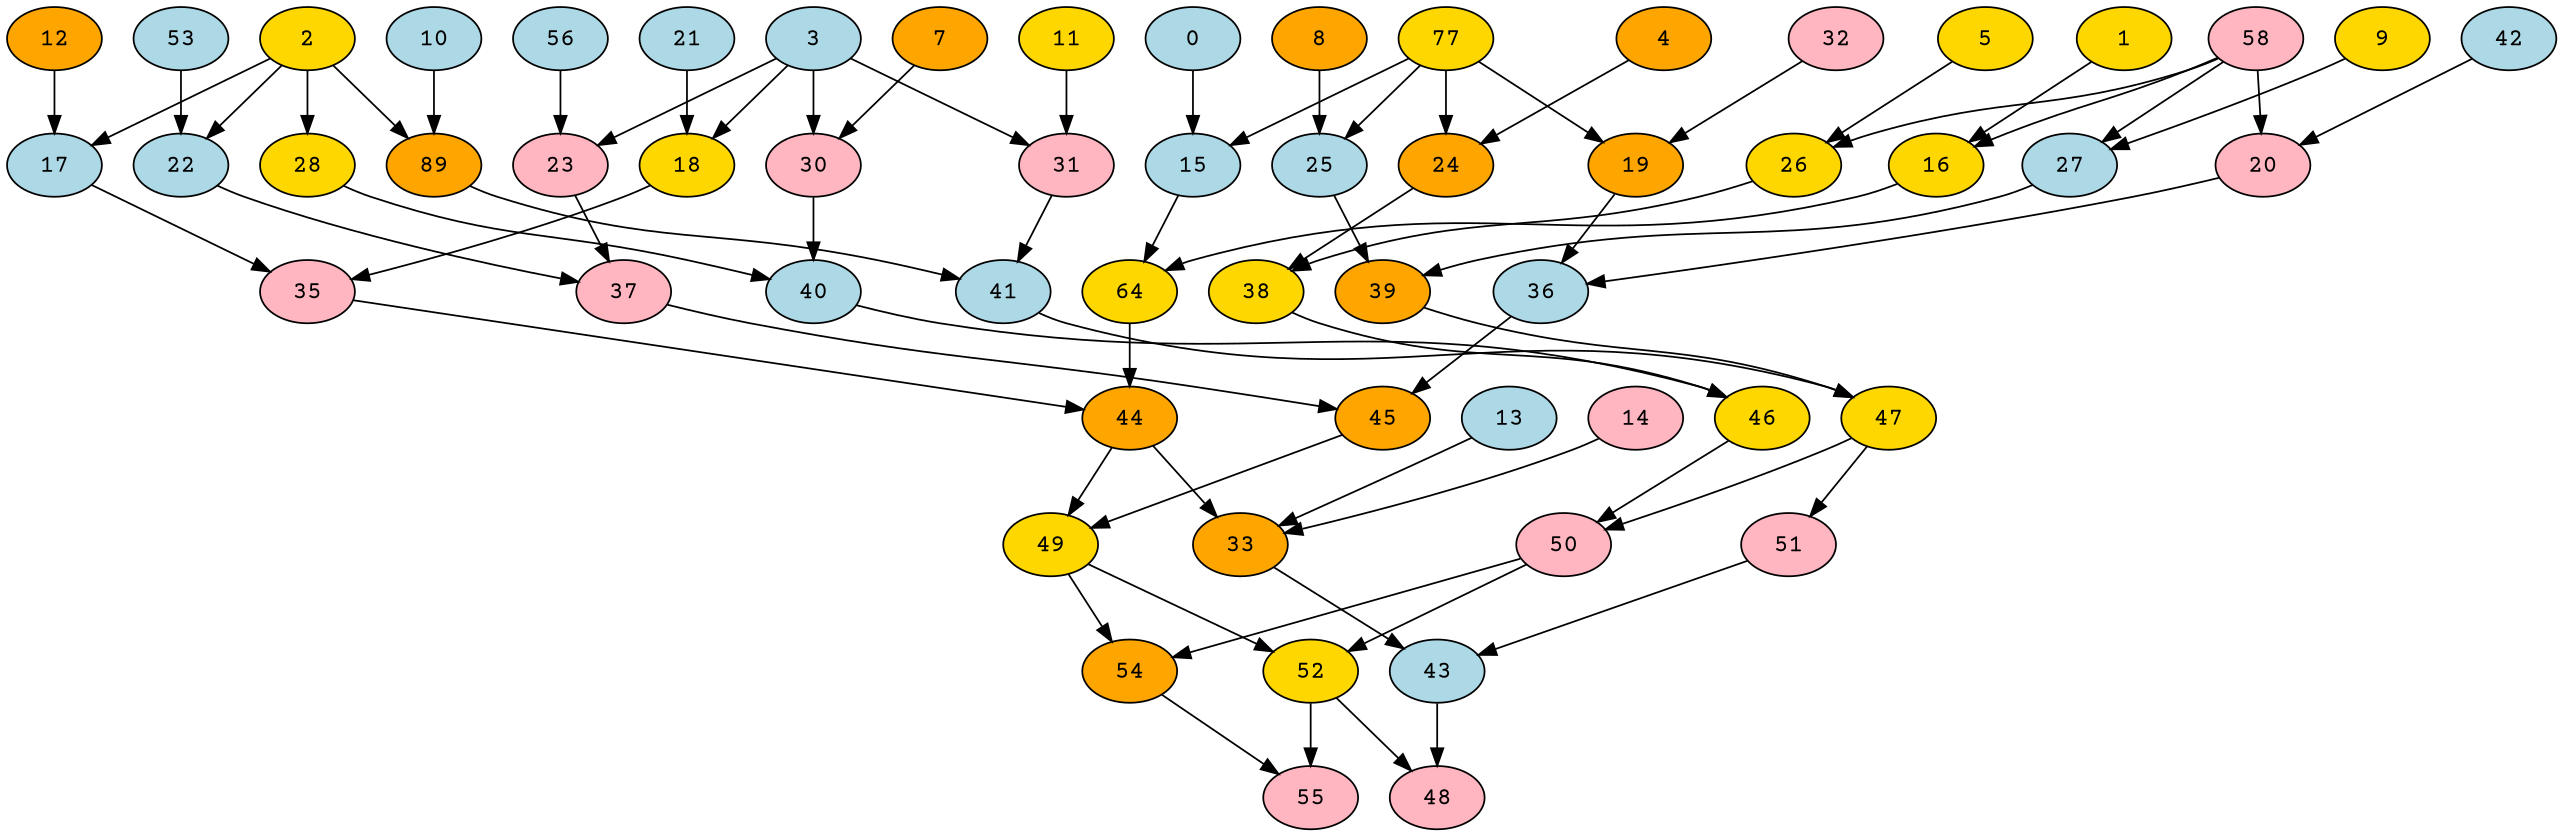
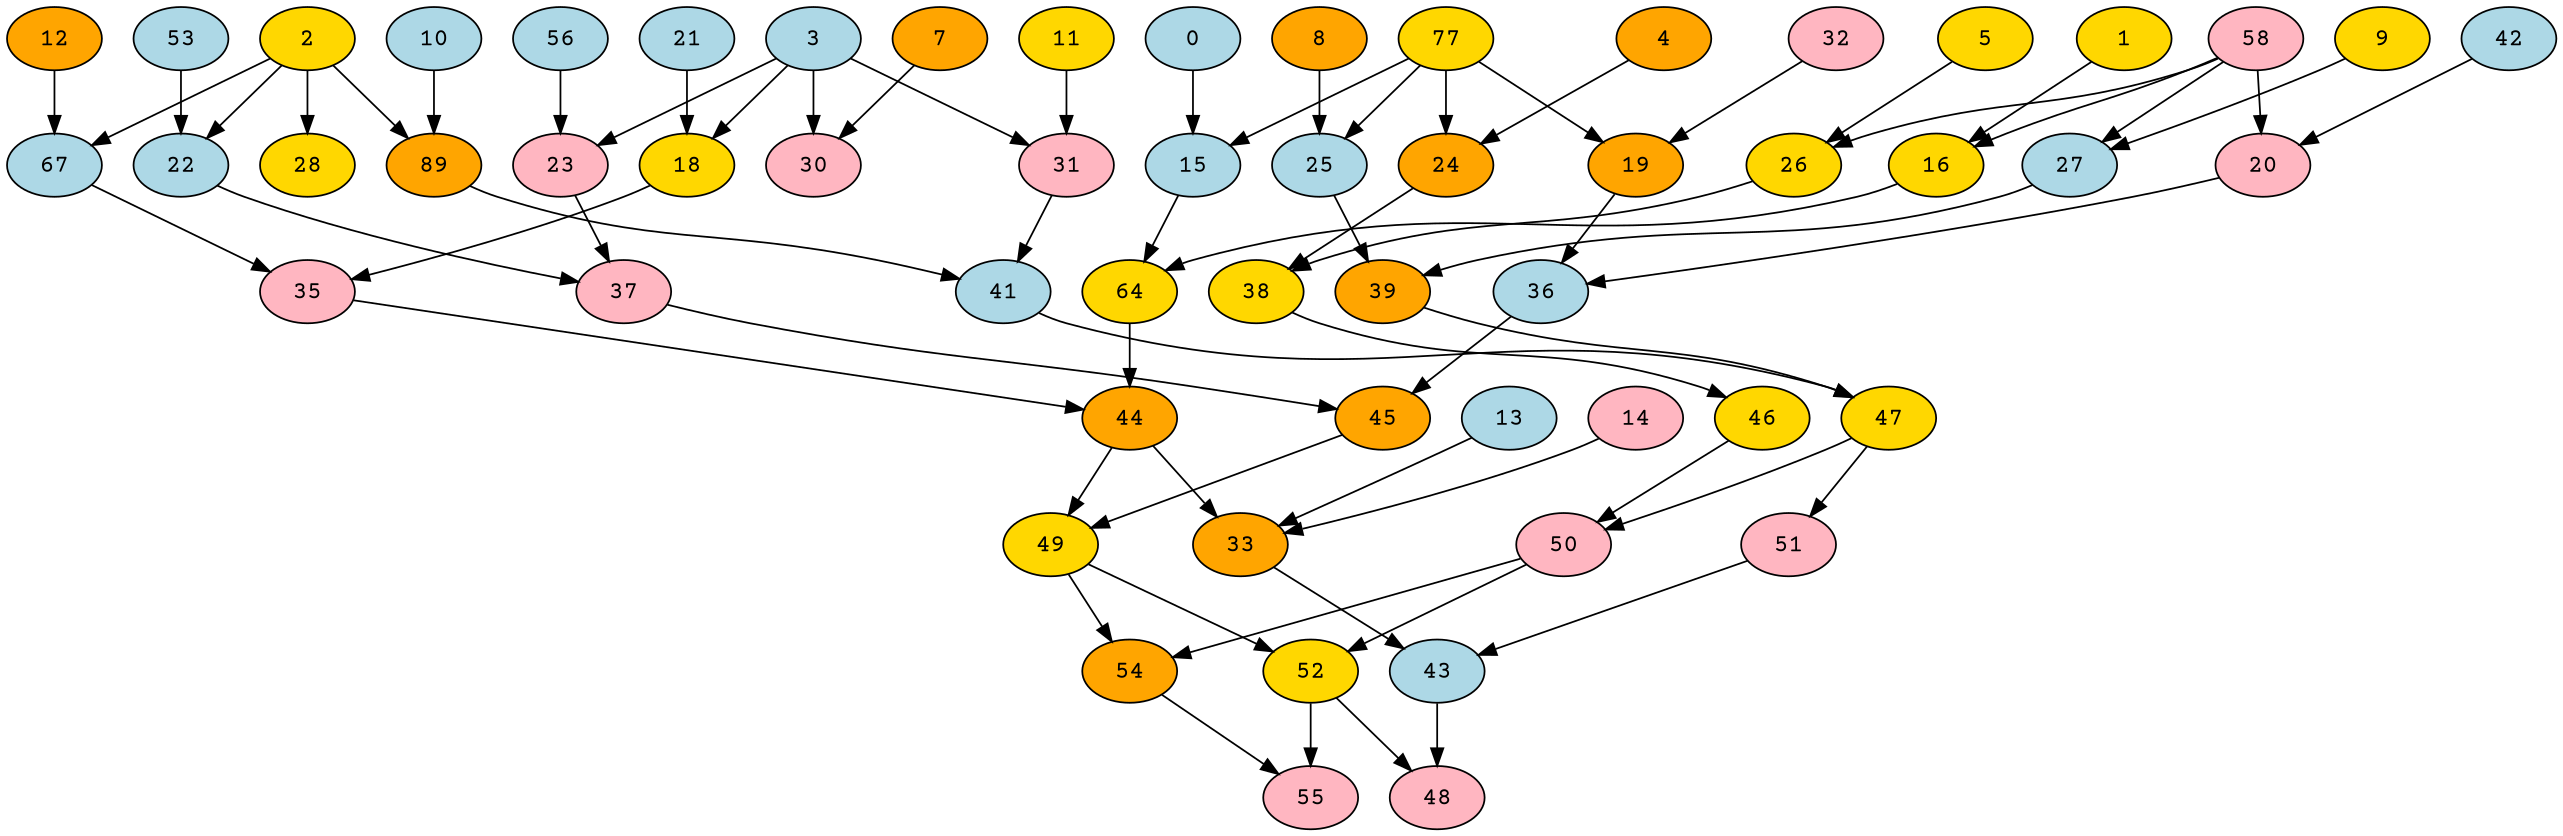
(54, 165) -> (54, 165)
(813, 292) -> none
